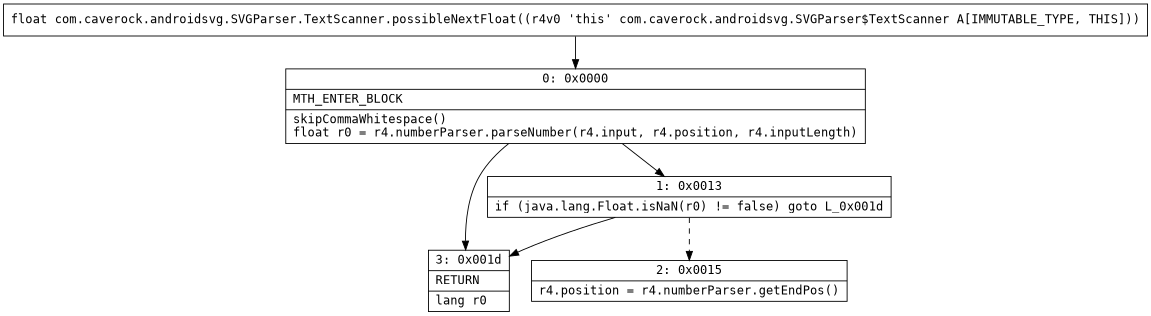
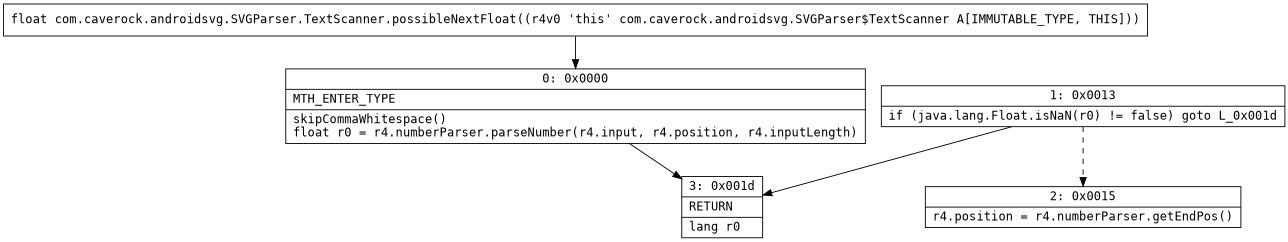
(348, 99) -> (344, 99)
(640, 157) -> none
